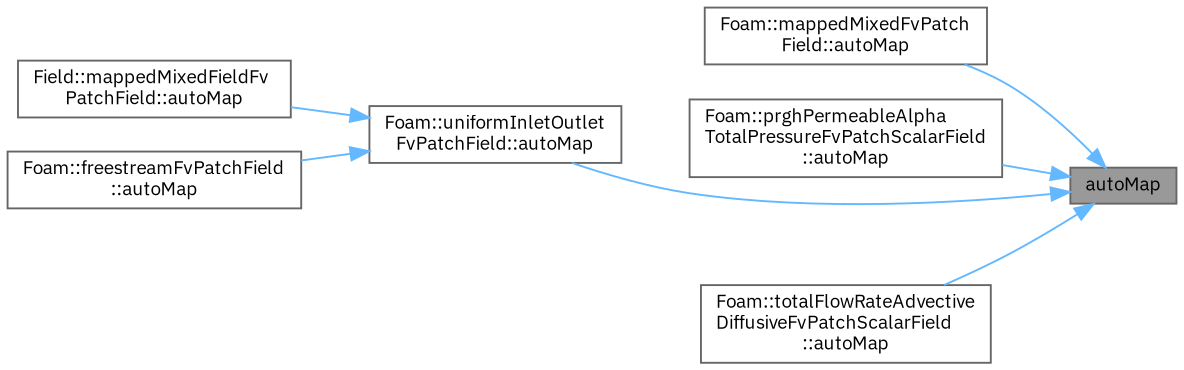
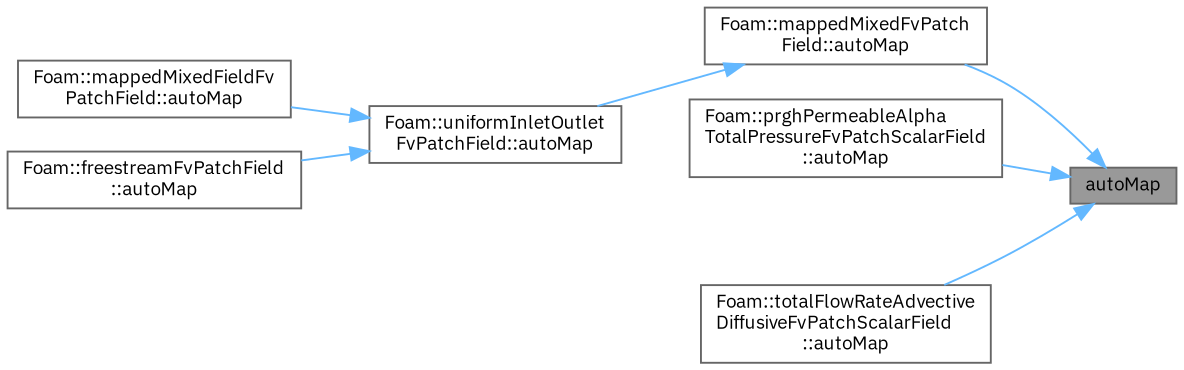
(154, 89) -> (154, 89)
(809, 203) -> (661, 88)
